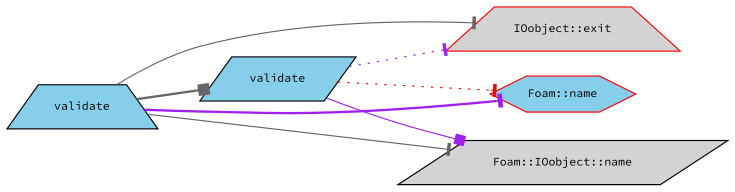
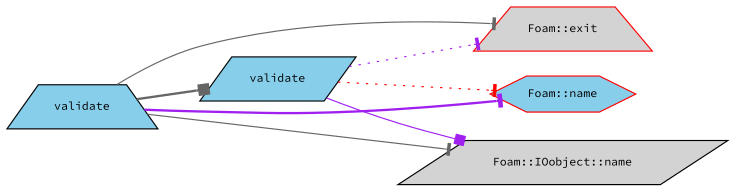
(563, 29) -> (563, 29)
